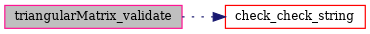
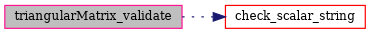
(295, 17) -> (295, 17)
